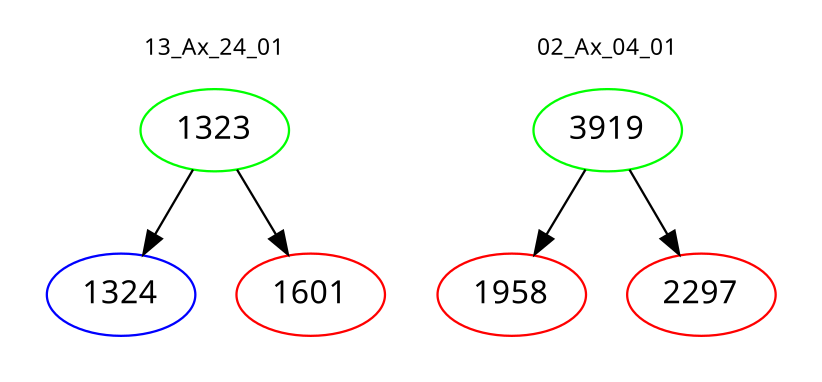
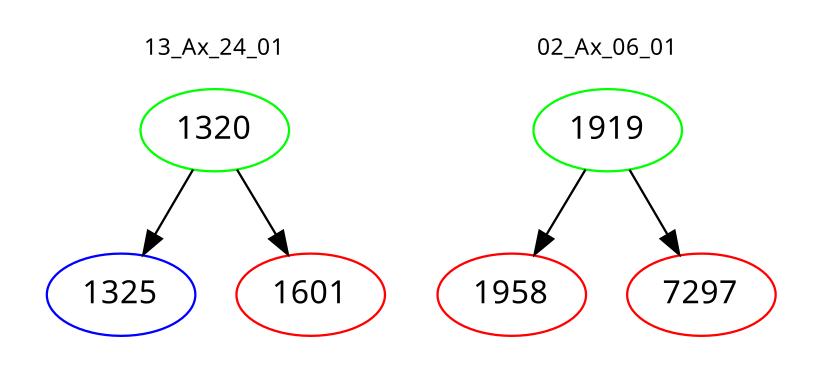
(608, 49) -> (608, 49)
(215, 130) -> (215, 130)
(608, 130) -> (608, 130)
(121, 295) -> (121, 295)
(701, 295) -> (701, 295)
